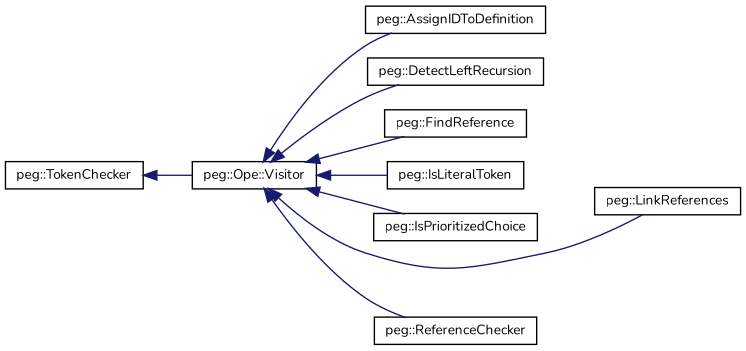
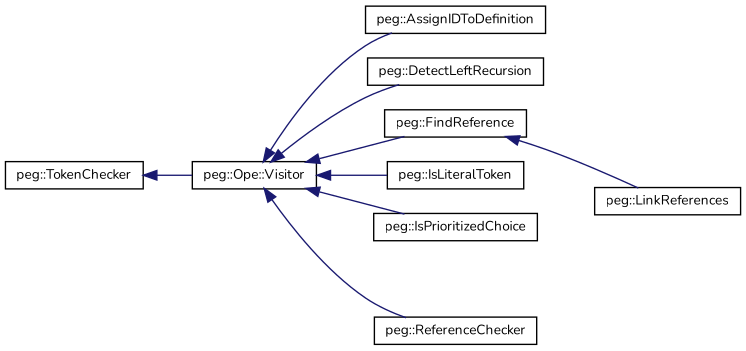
(456, 268) -> (579, 162)
